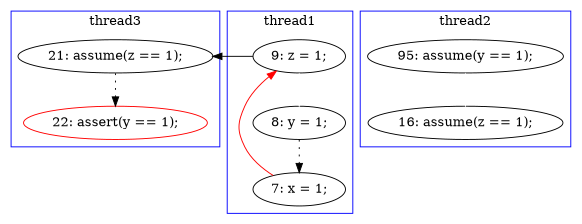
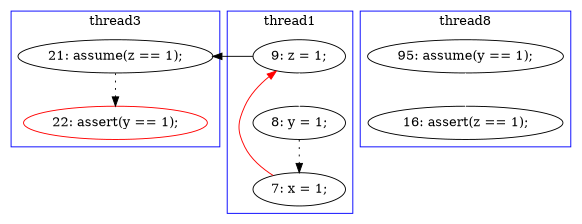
(466, 22) -> (466, 22)
(466, 123) -> (466, 123)
